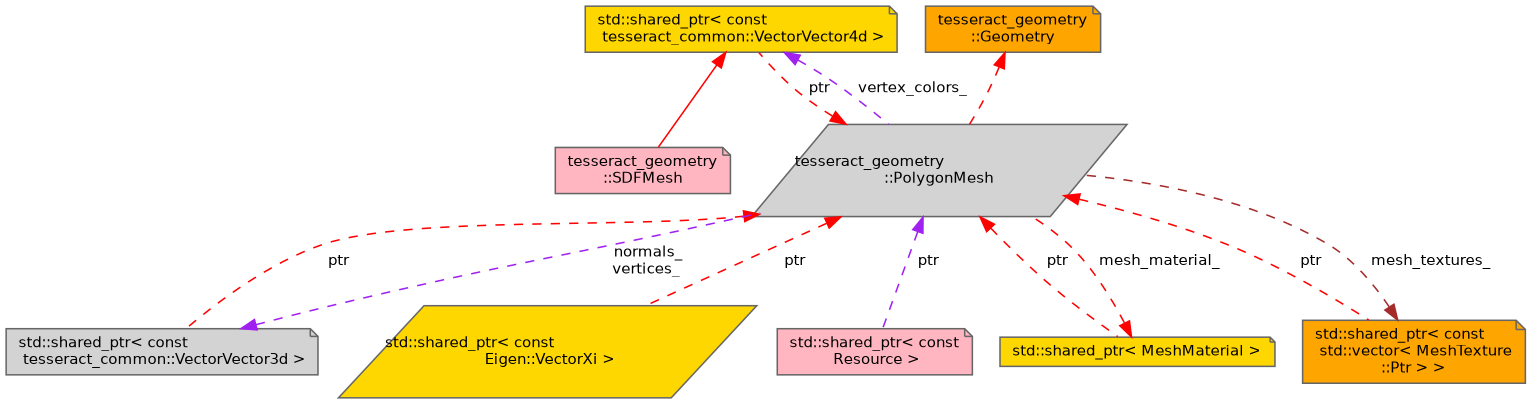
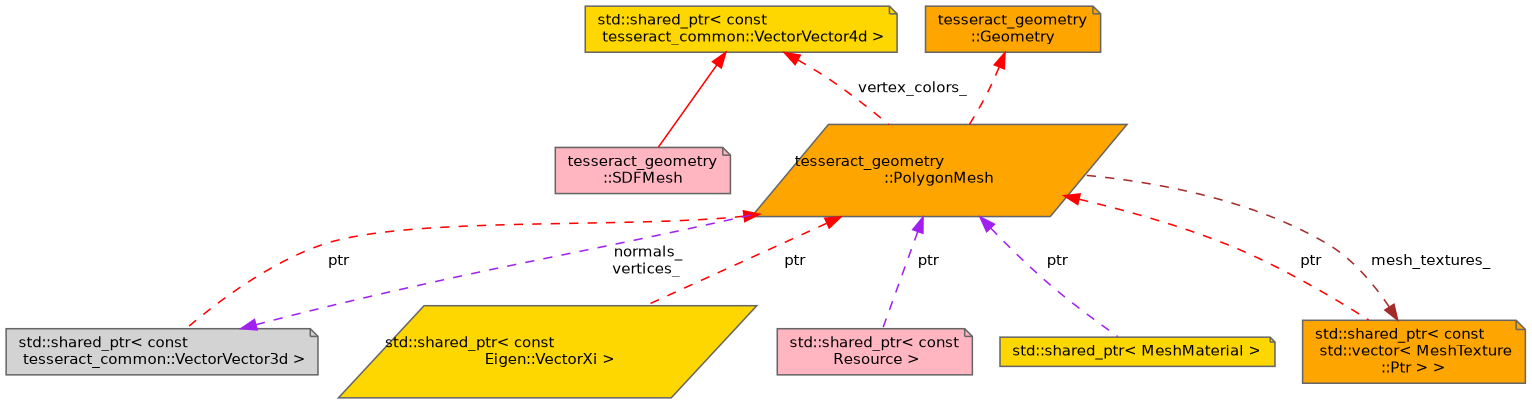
(793, 88) -> none
(845, 90) -> (845, 90)
(939, 171) -> (939, 171)
(1086, 263) -> none
(1051, 286) -> (1051, 286)
